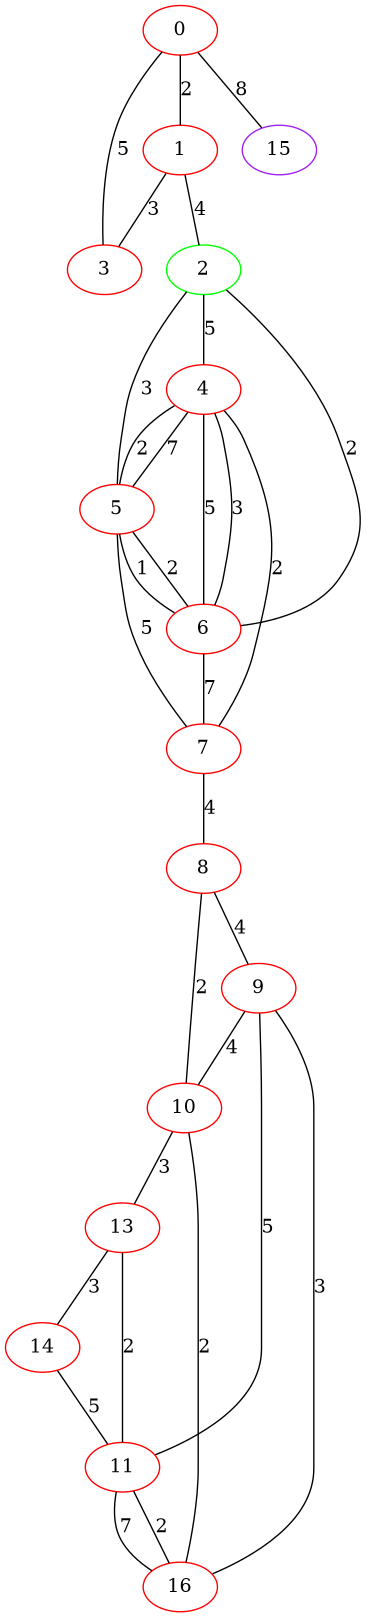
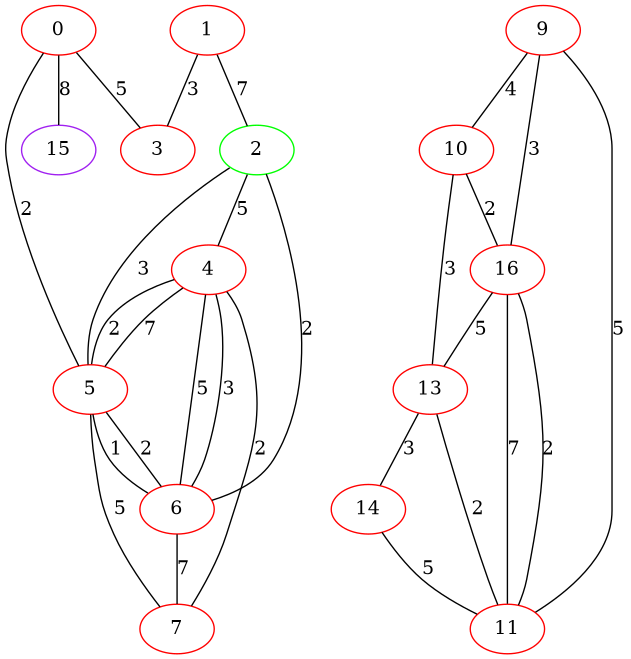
(180, 90) -> (18, 211)
(201, 210) -> (243, 90)
none -> (468, 329)
(204, 869) -> none
